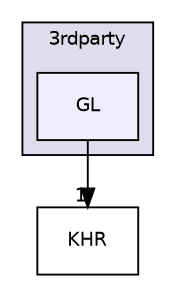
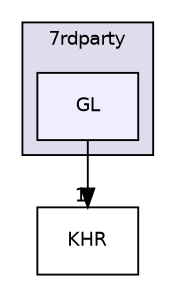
(88, 40) -> (88, 40)
